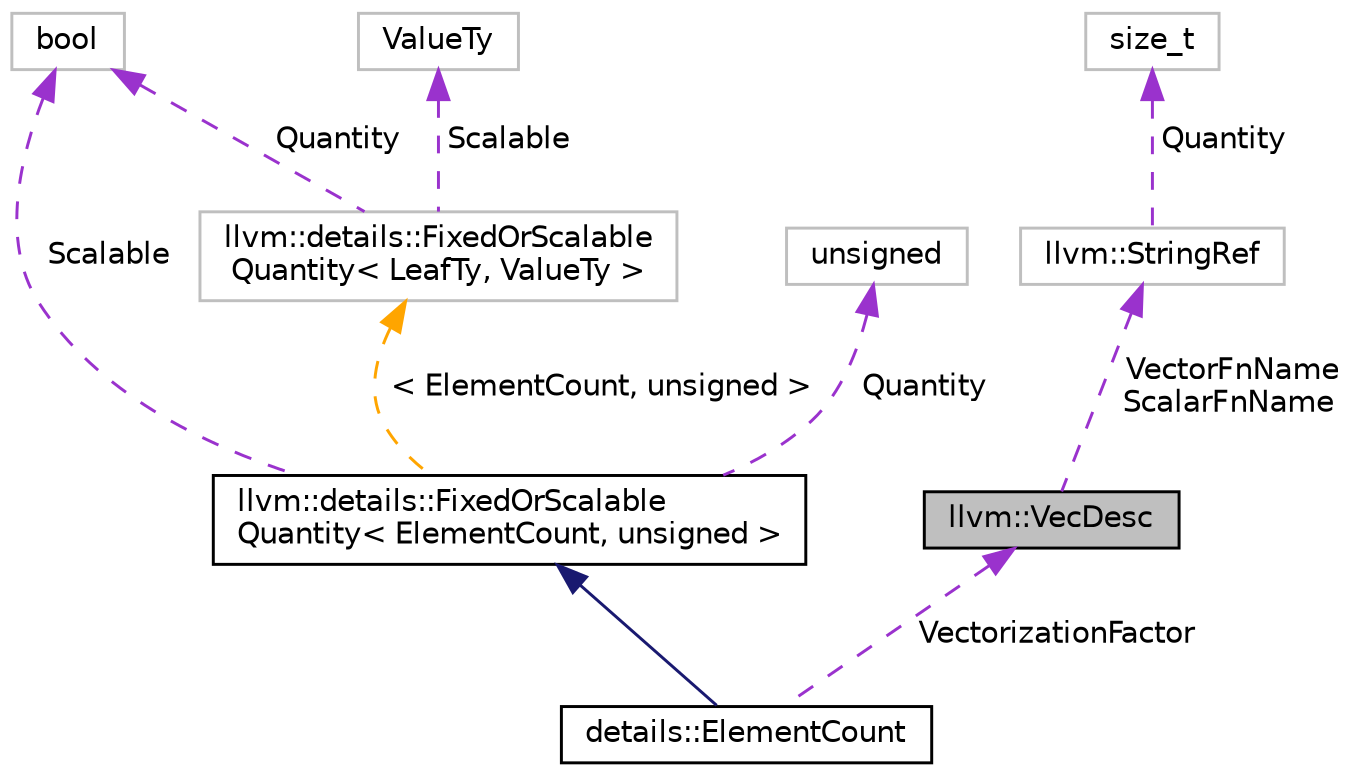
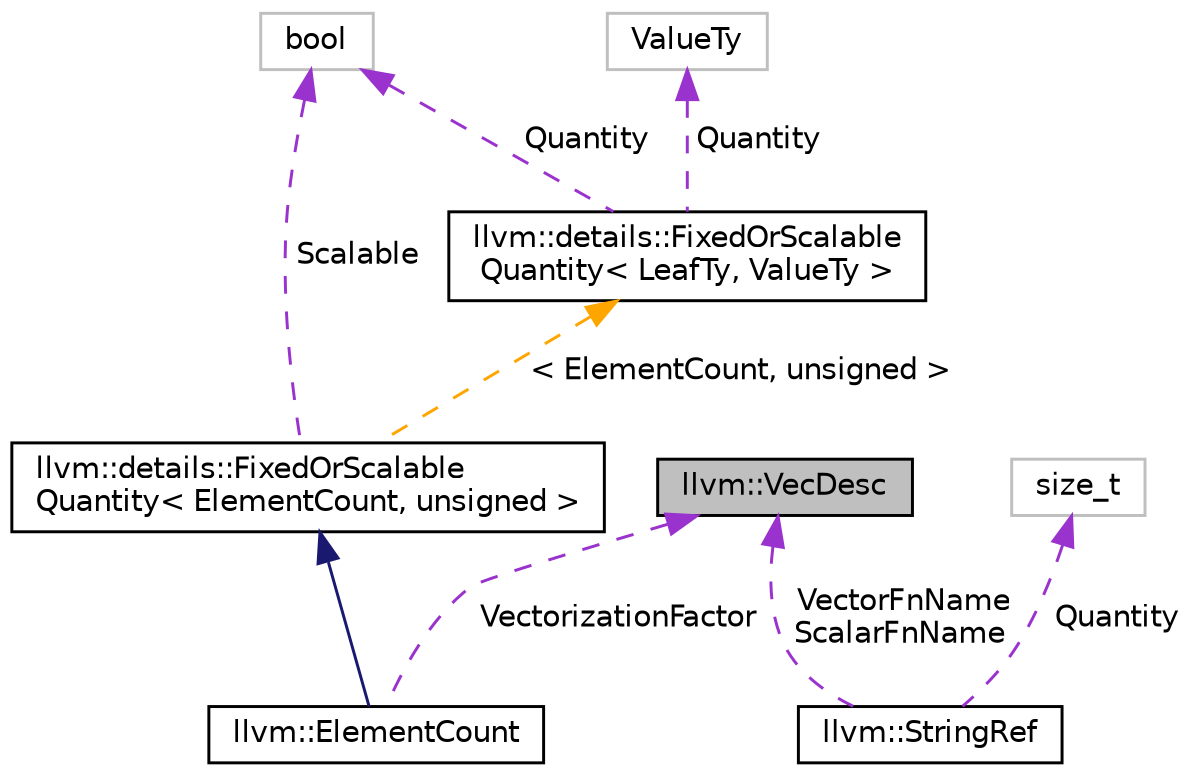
(505, 141) -> (755, 141)
(438, 256) -> (687, 256)
(877, 256) -> none
(1152, 256) -> (930, 735)
(1097, 402) -> (783, 642)
(747, 735) -> (376, 735)
